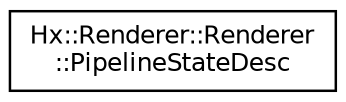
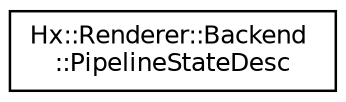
(173, 51) -> (173, 51)
